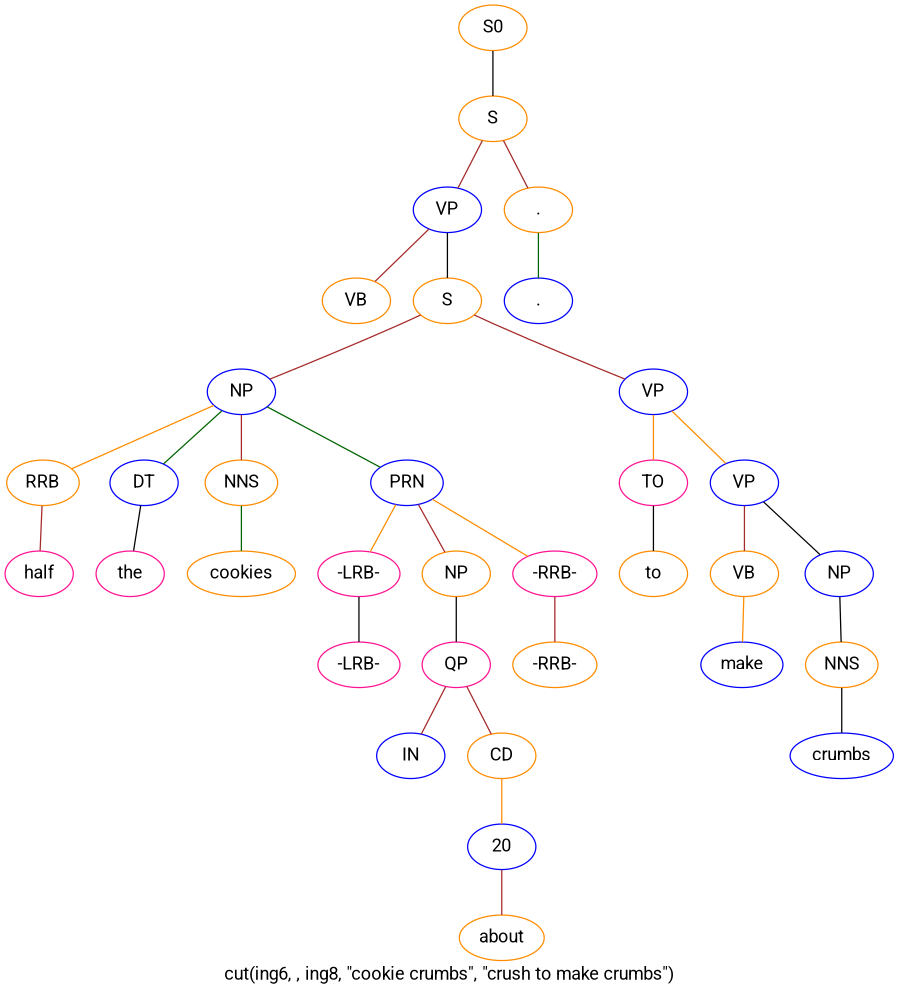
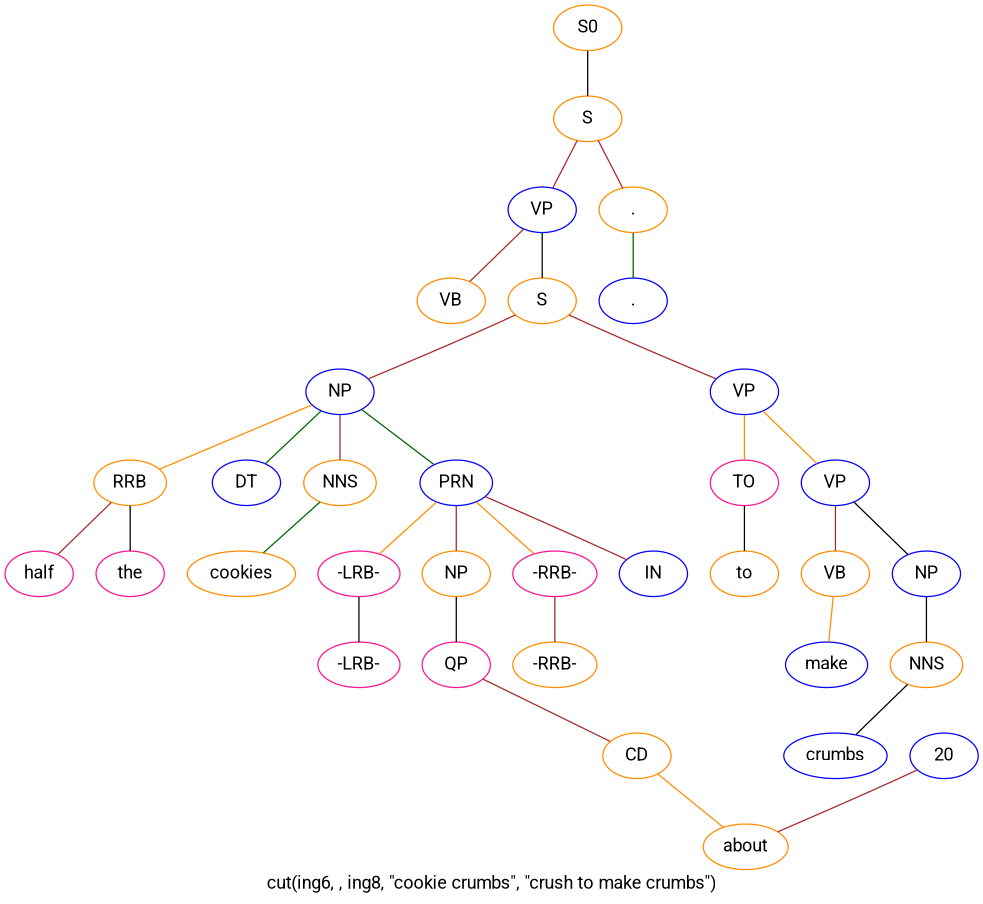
(137, 528) -> (130, 528)
(433, 710) -> (556, 528)
(502, 801) -> (691, 801)
